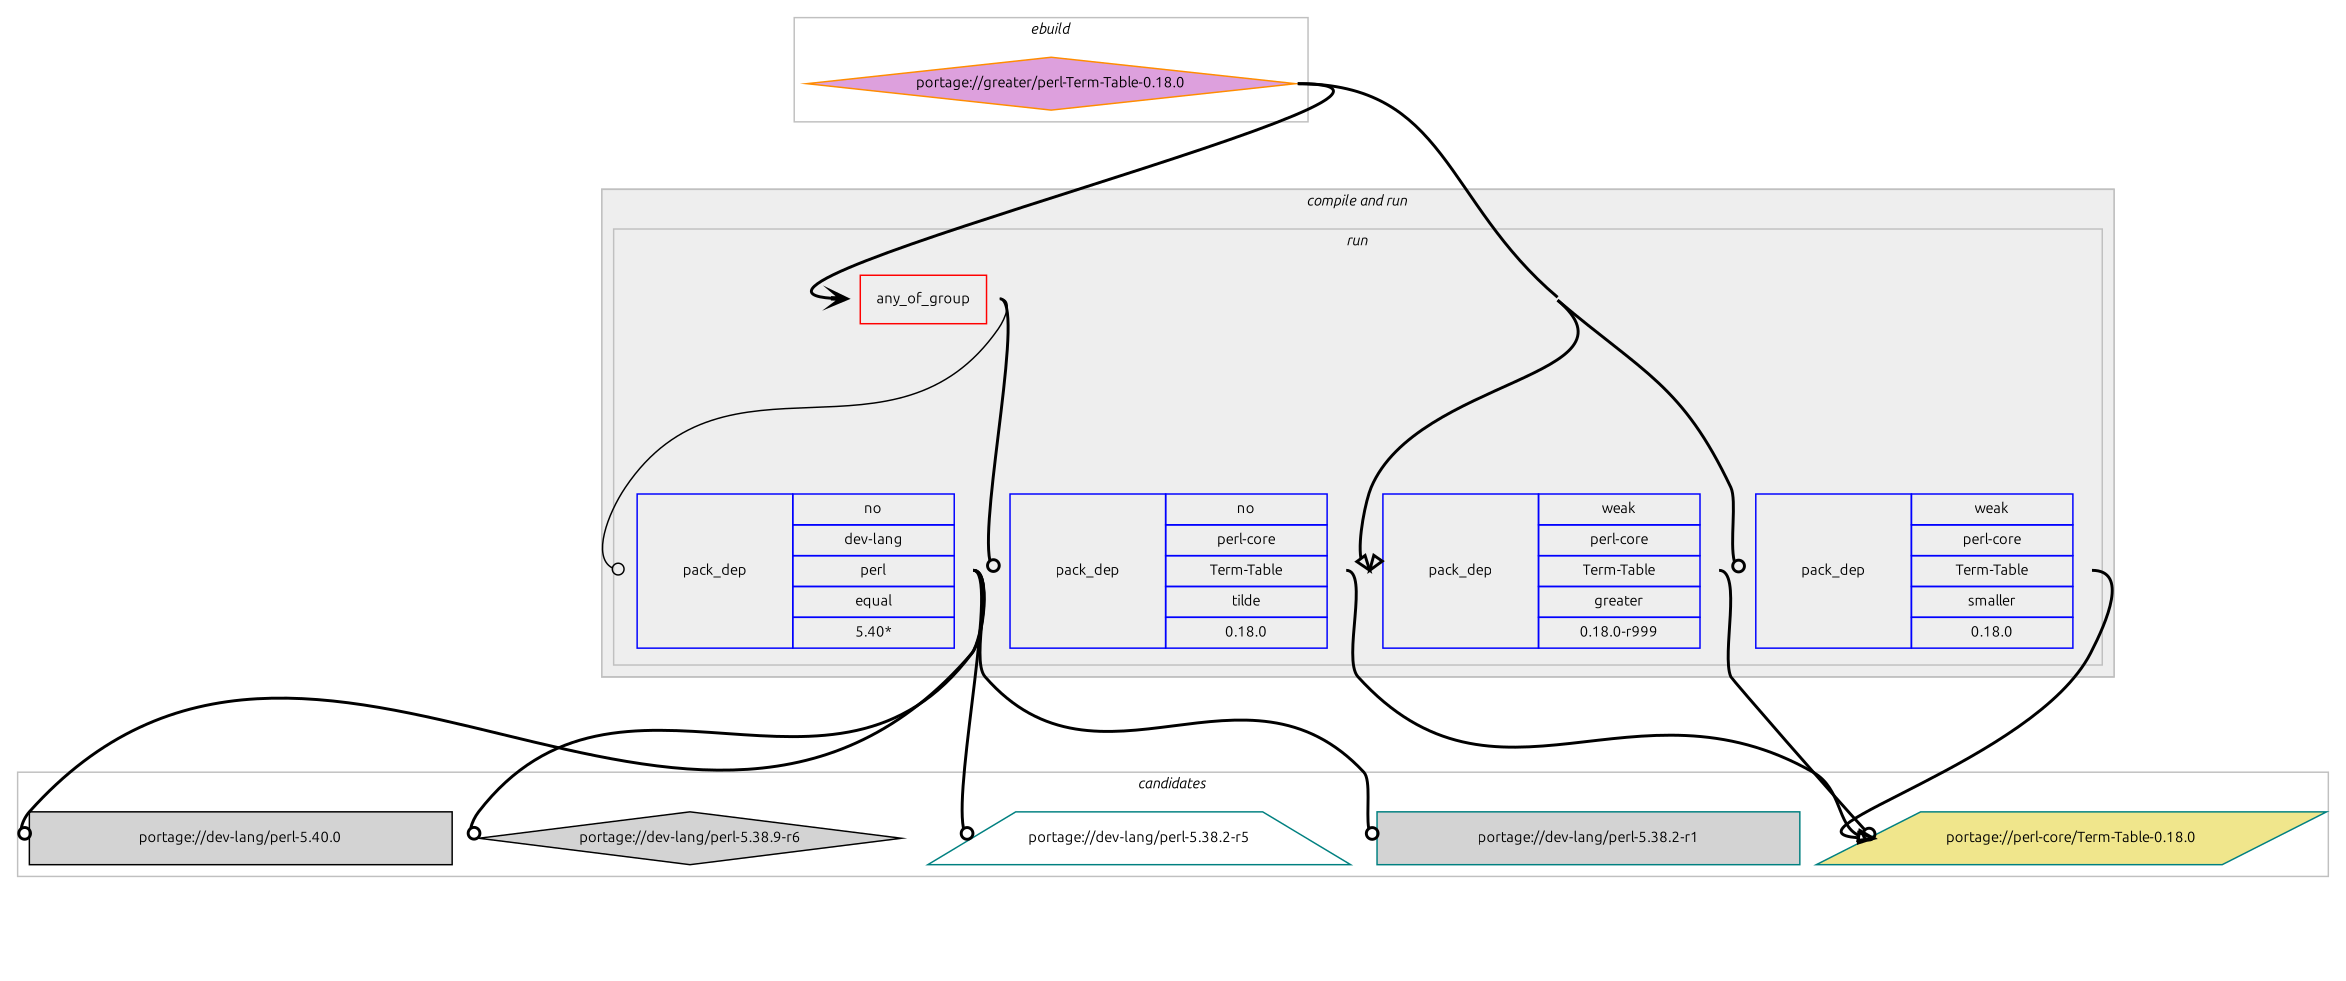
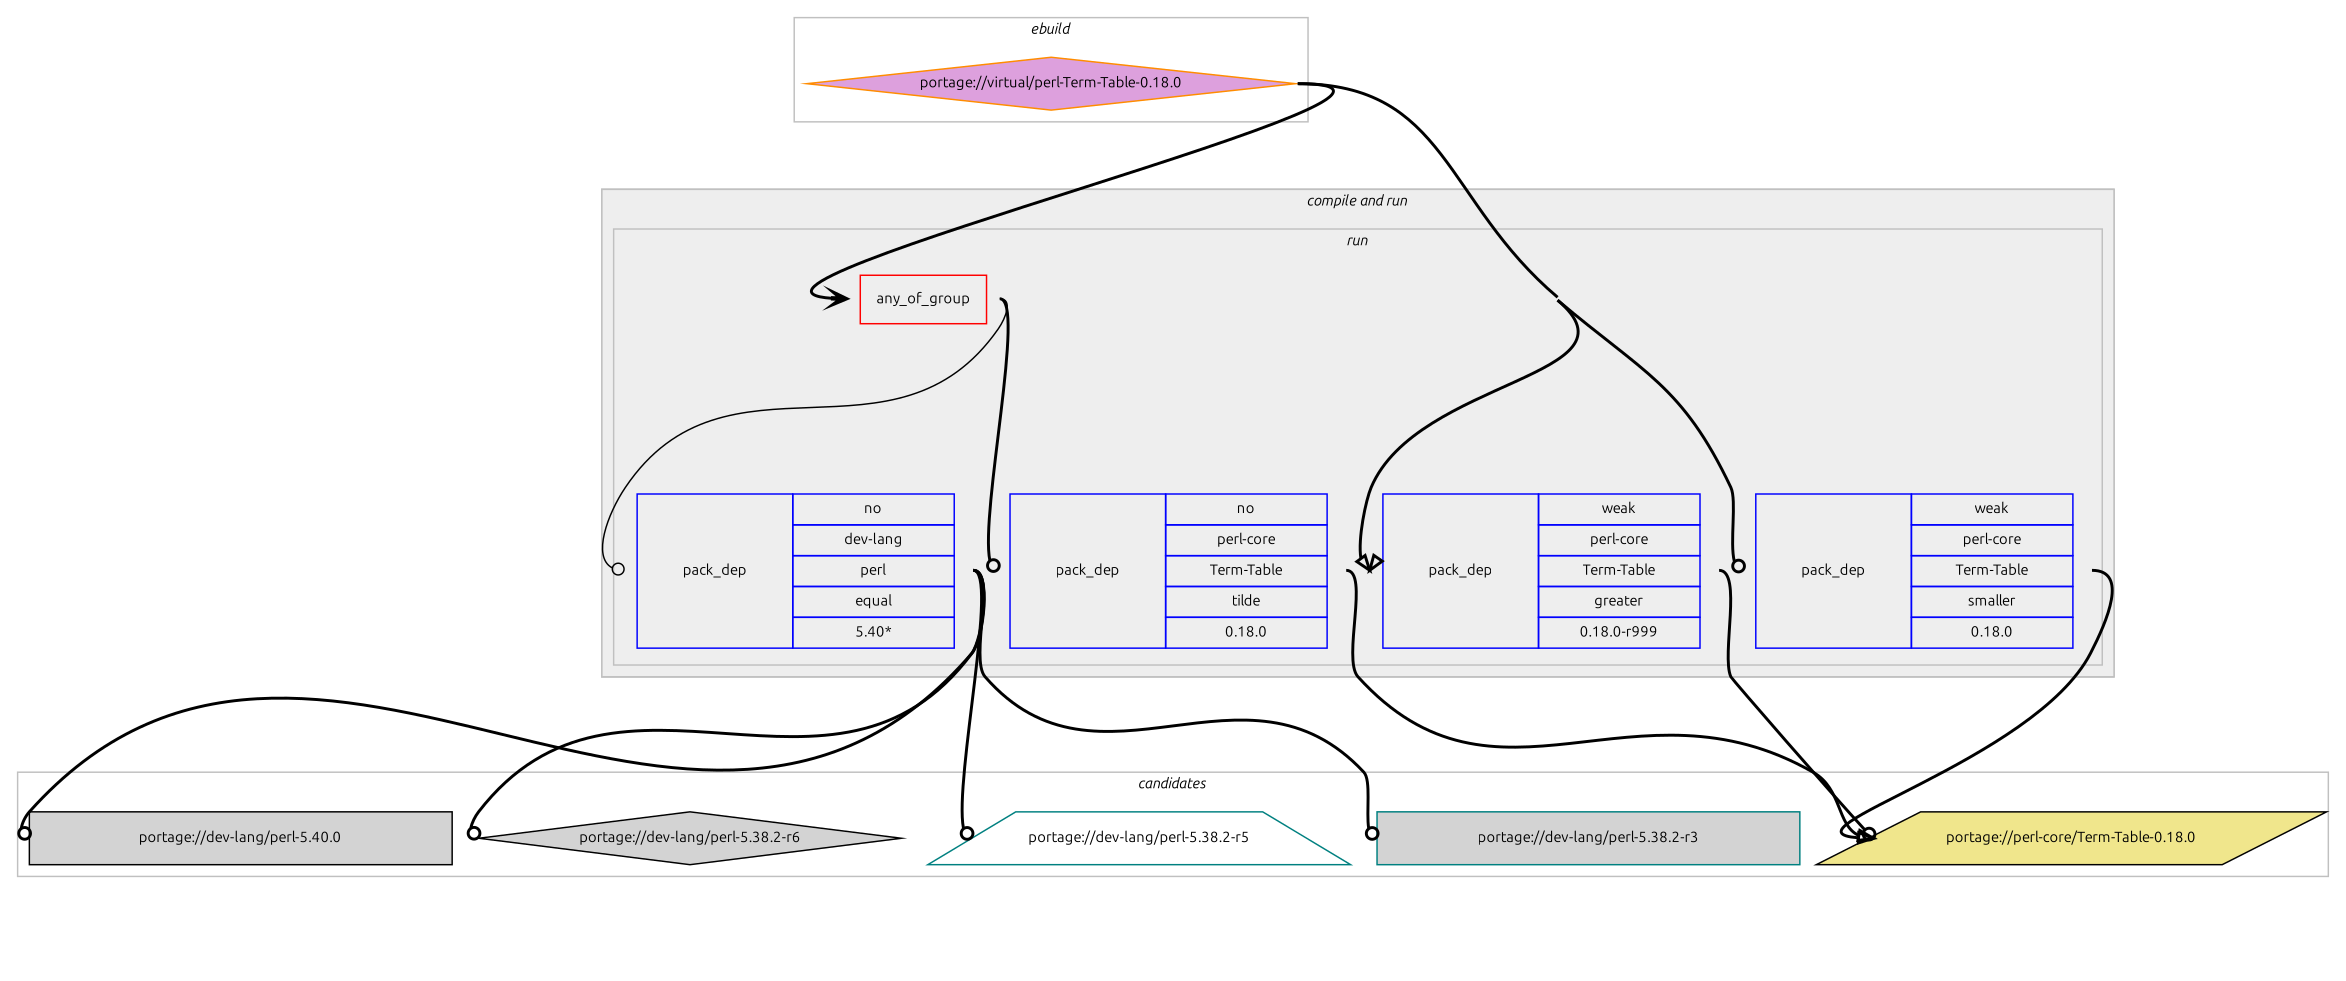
(1051, 84) -> (1051, 84)
(690, 838) -> (690, 838)
(1588, 838) -> (1588, 838)
(2071, 838) -> (2071, 838)
